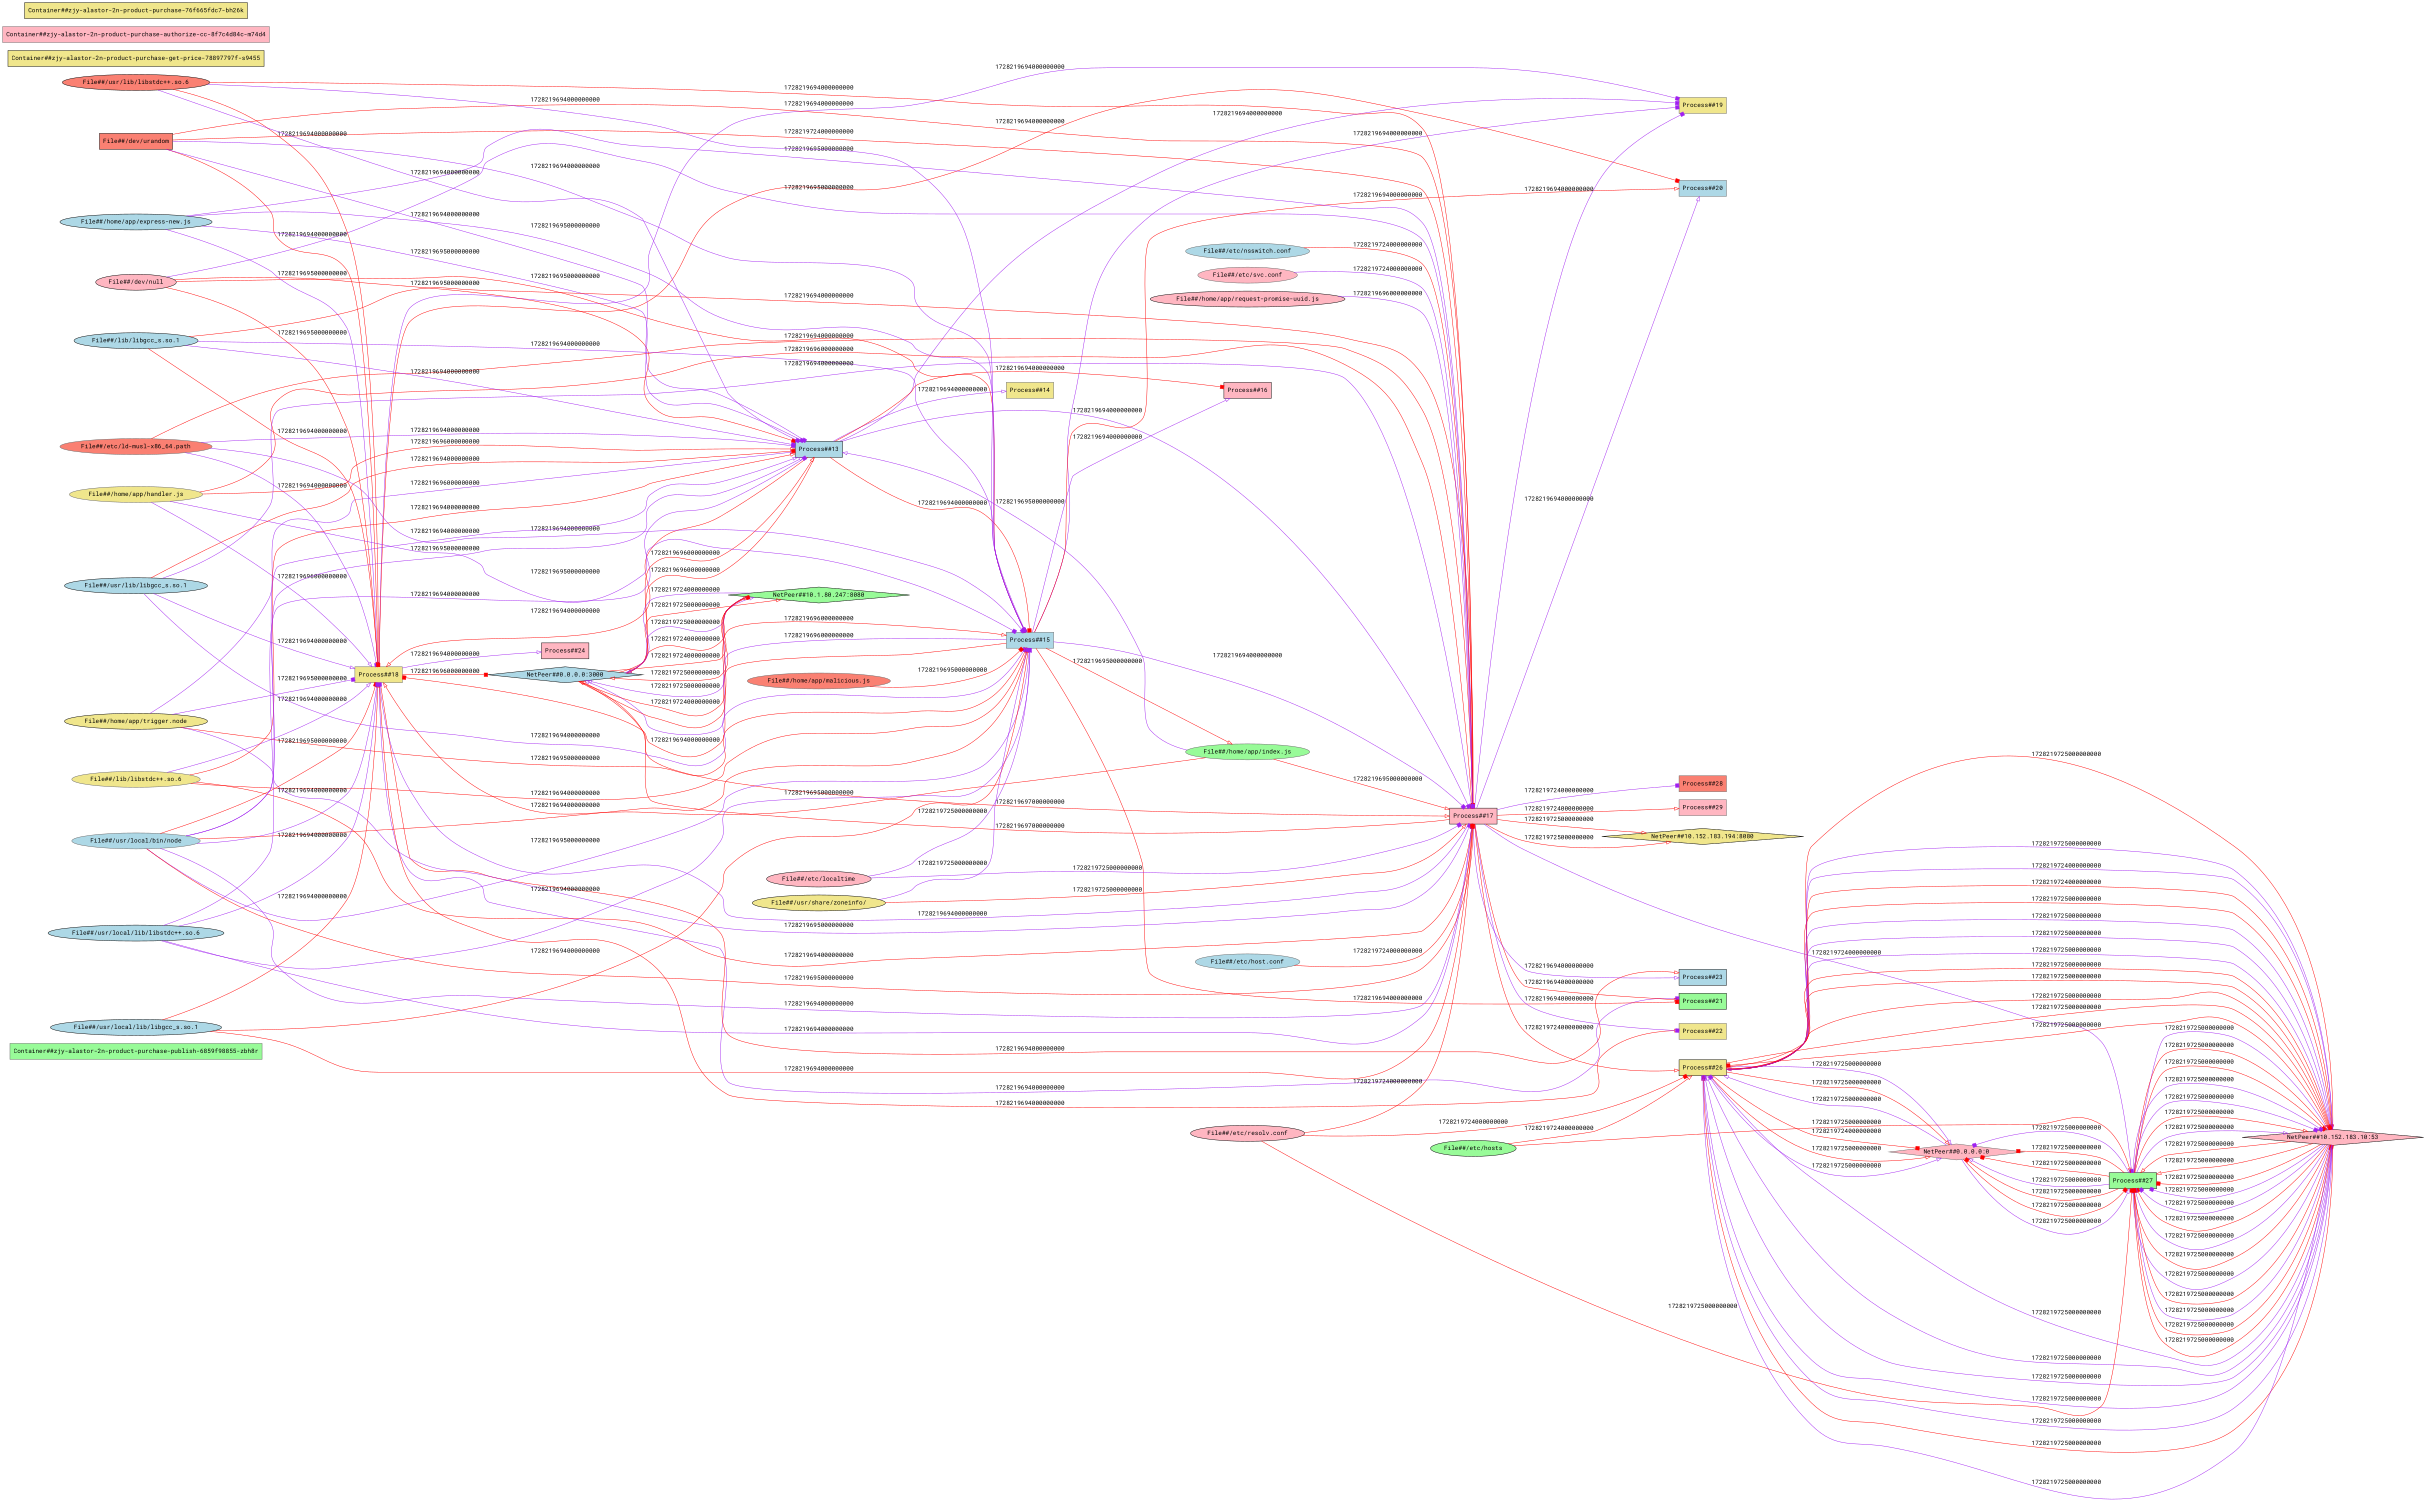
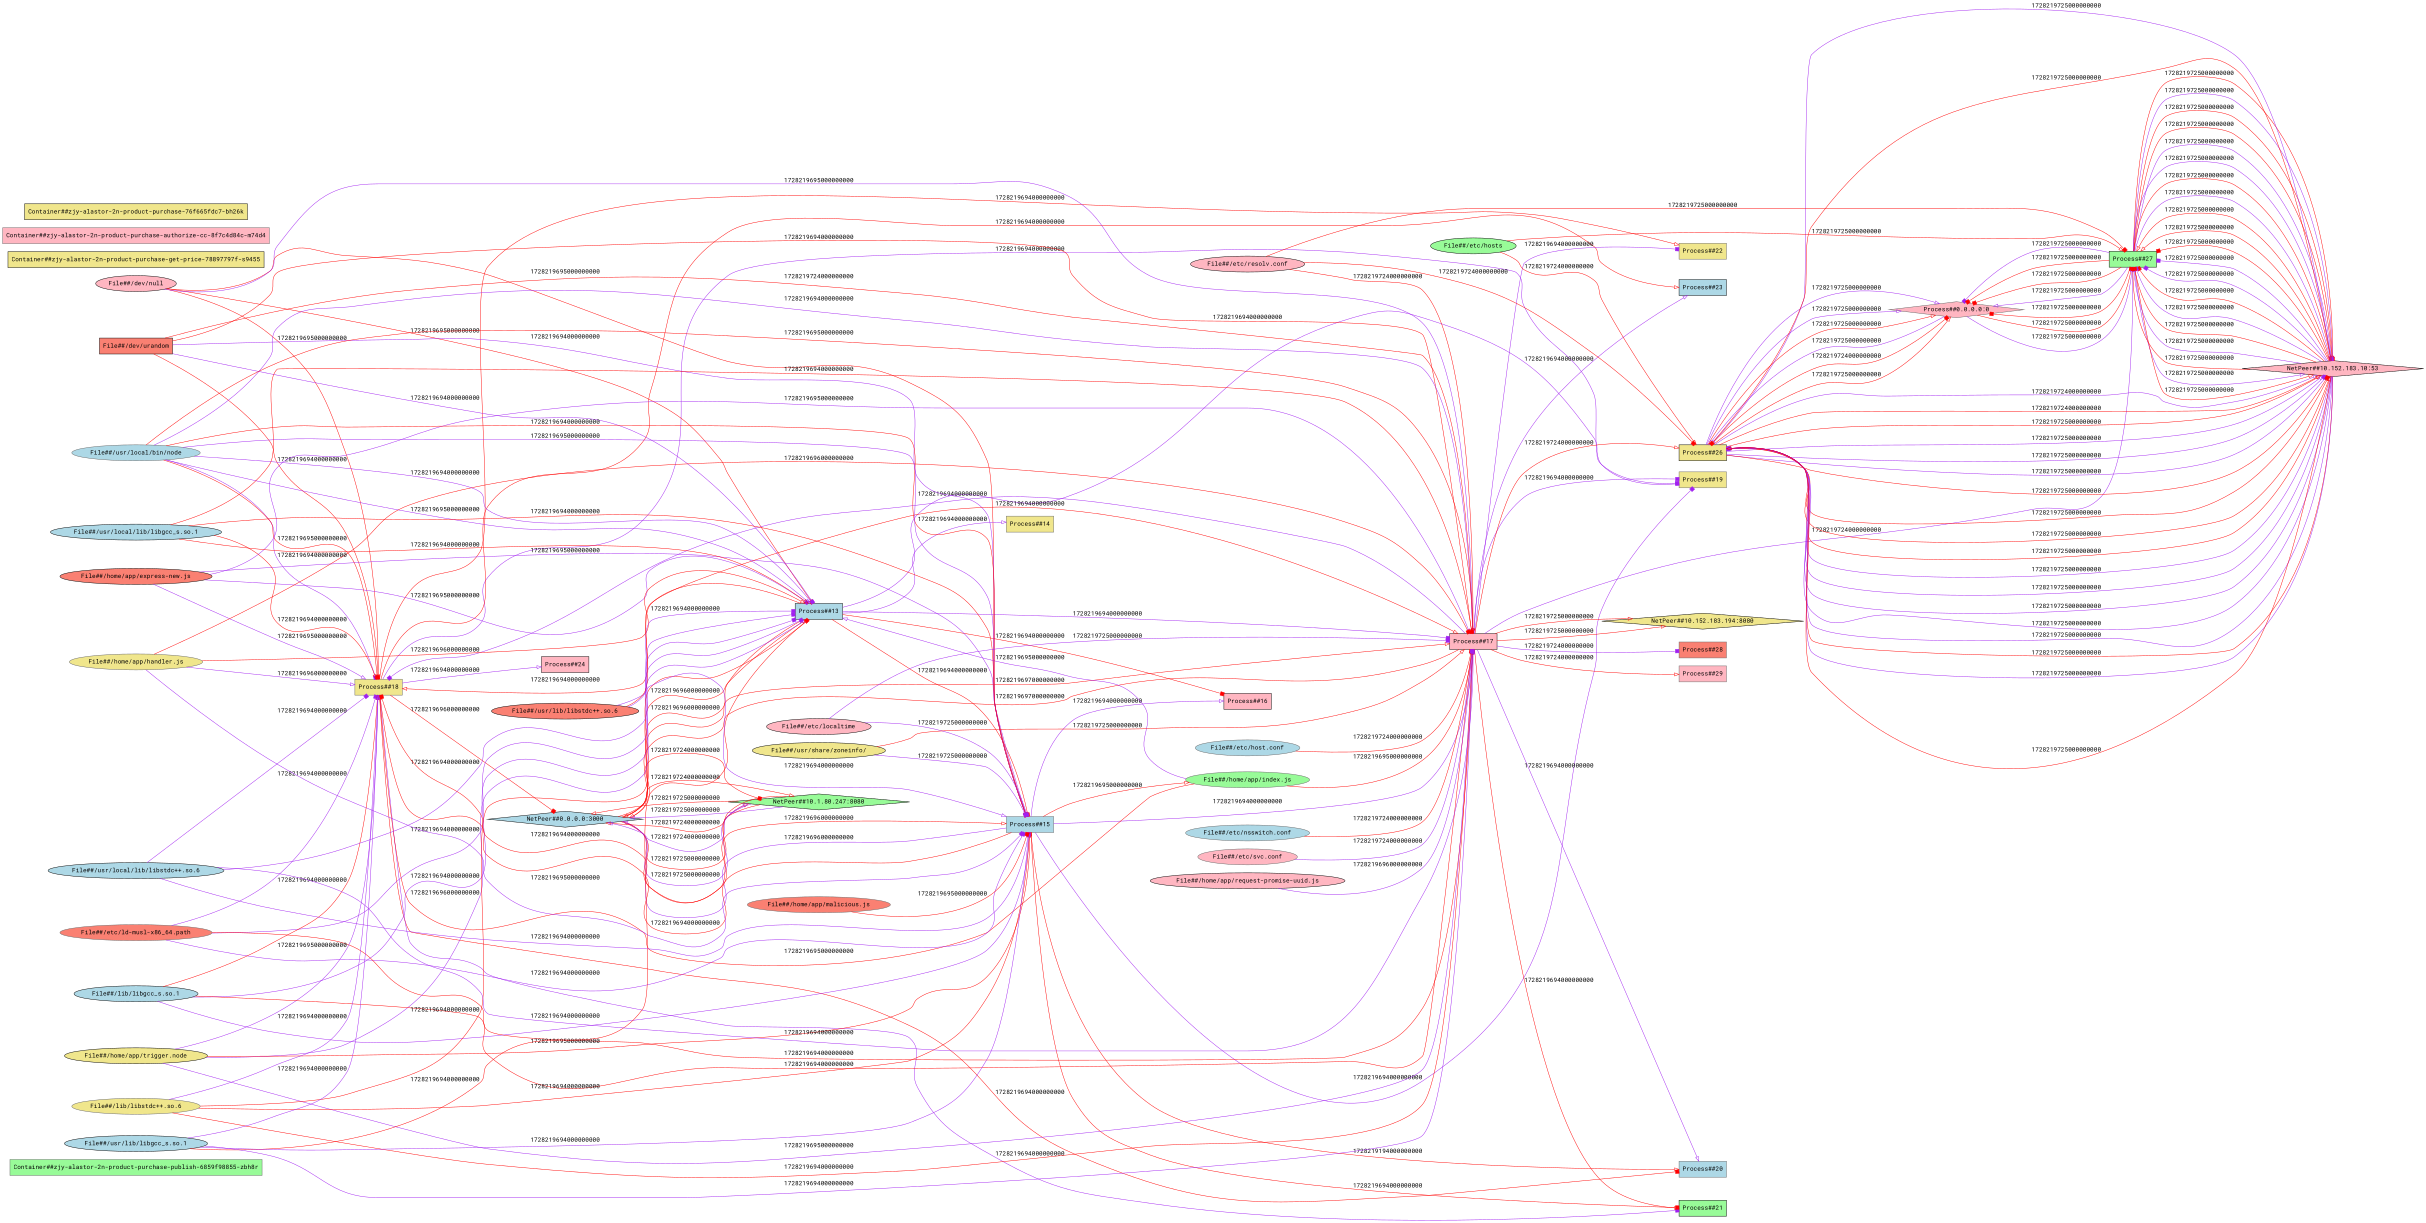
(1388, 195) -> (1388, 1151)
(136, 222) -> (136, 576)
(365, 328) -> (599, 840)
none -> (497, 547)
(1956, 1152) -> (1956, 310)
